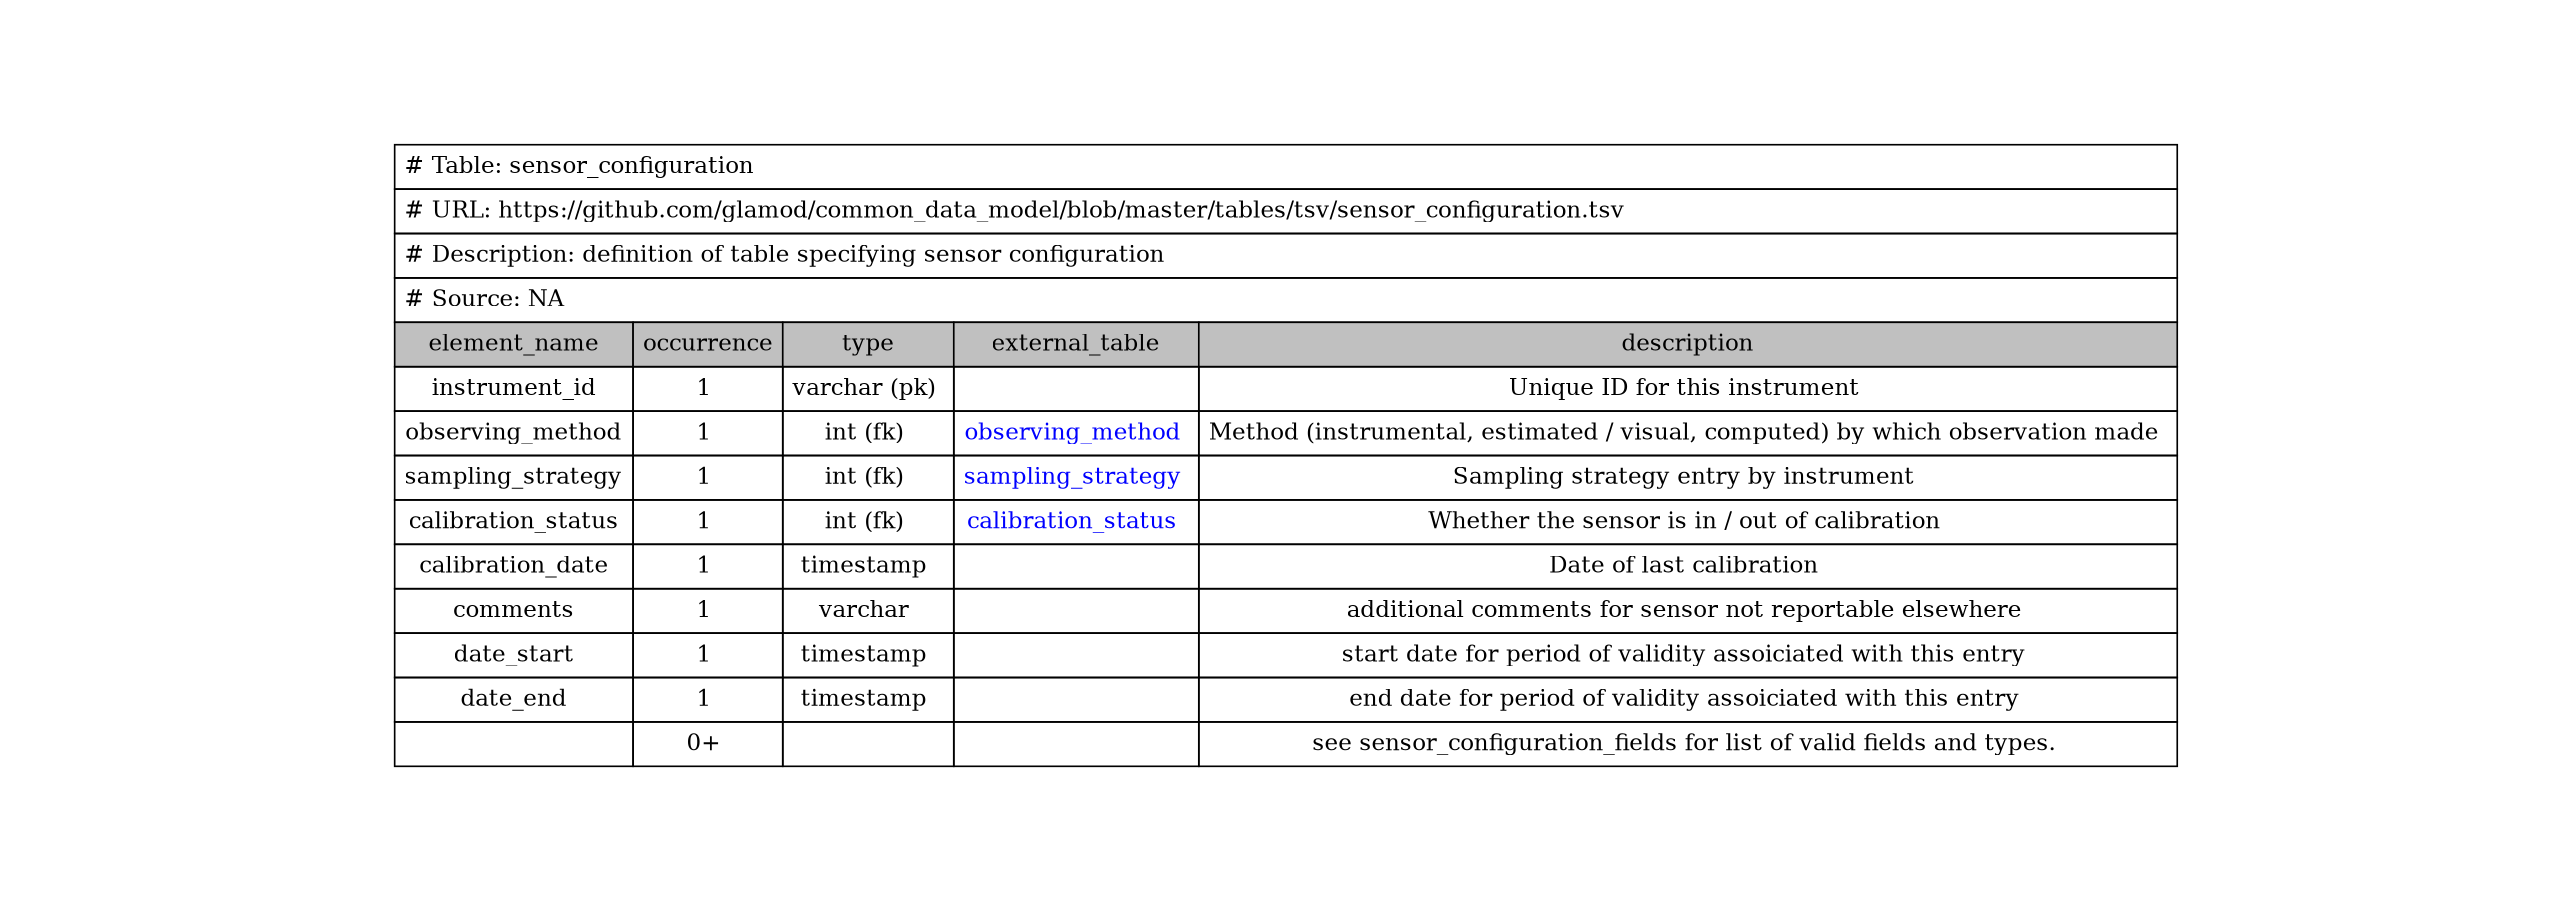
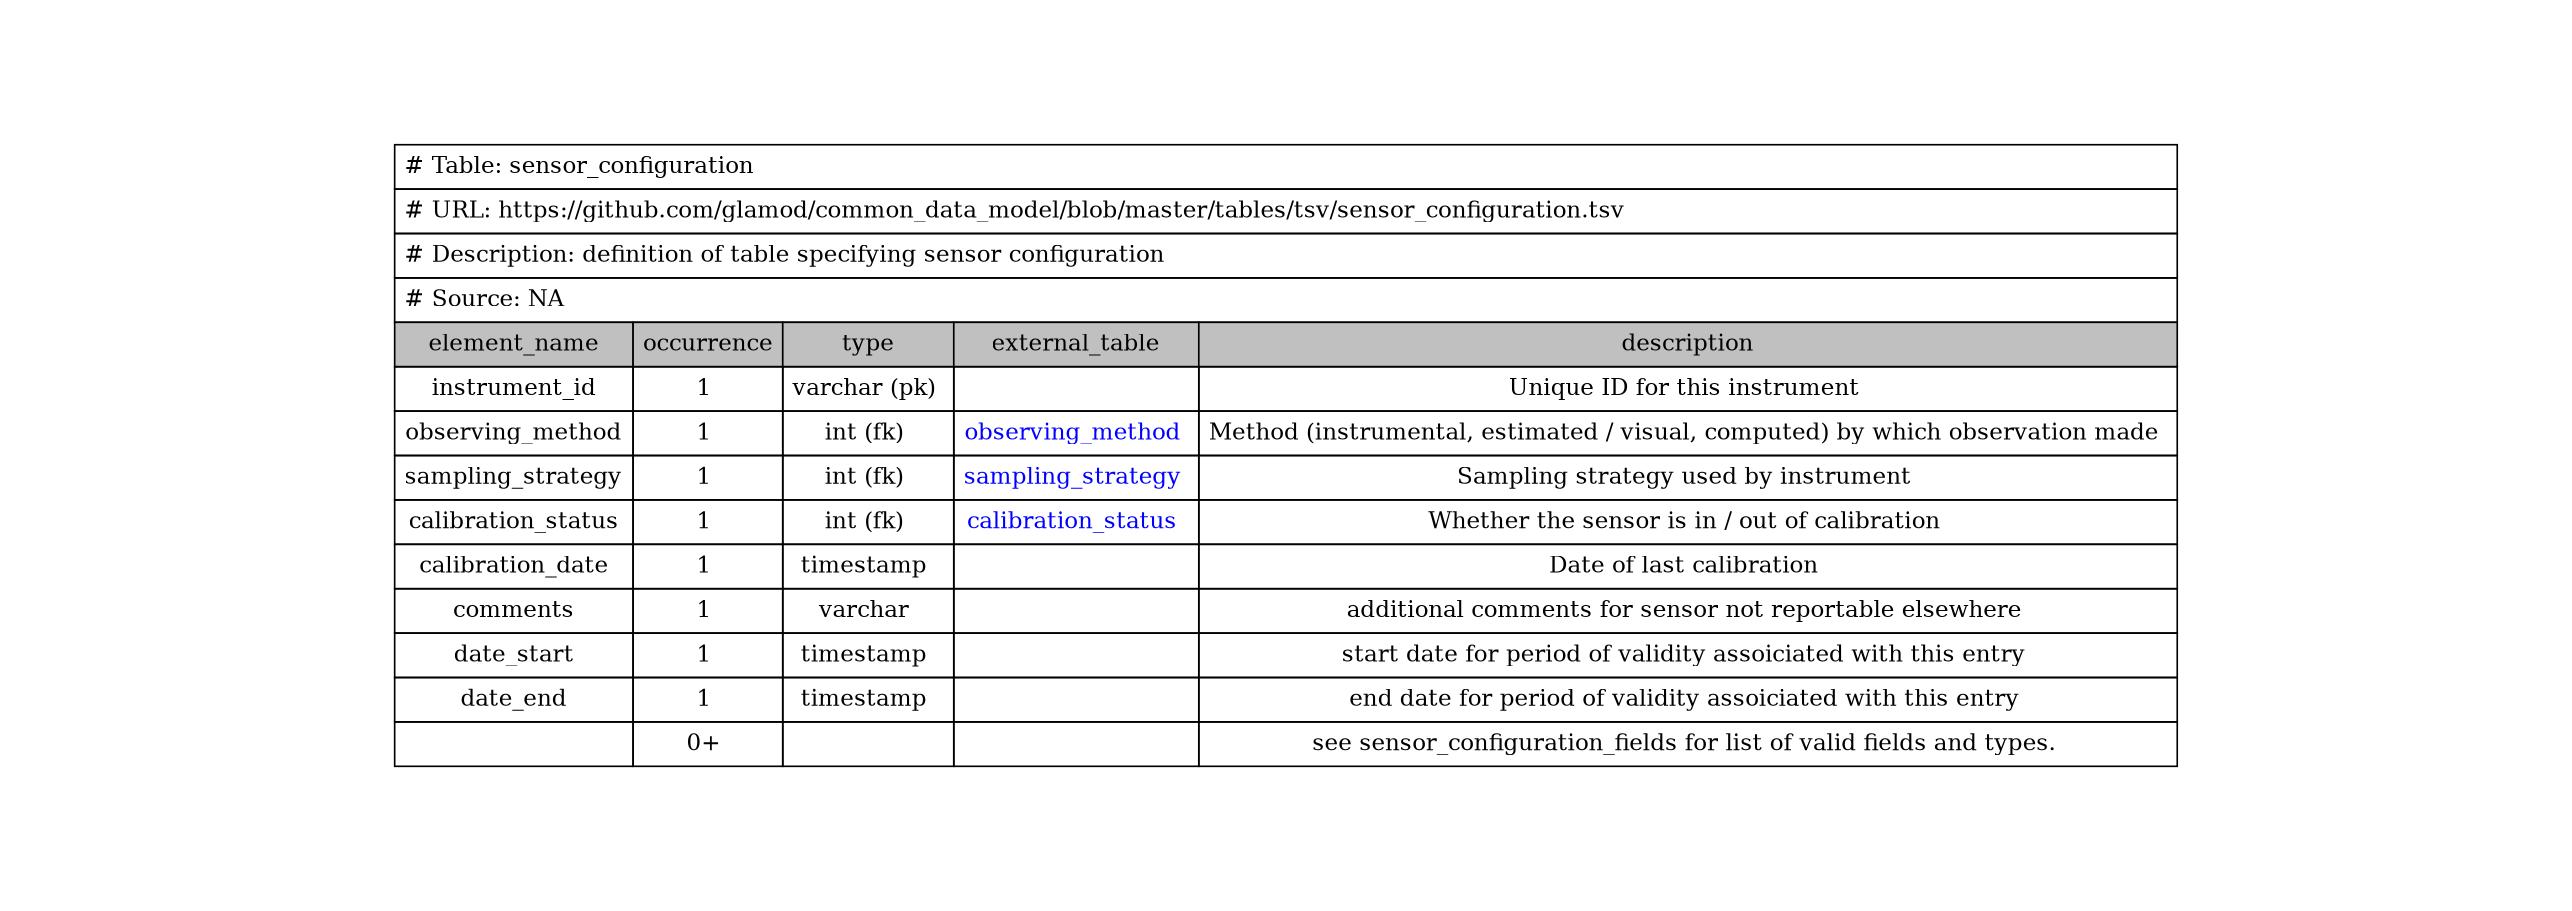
(1688, 477) -> (1688, 477)
